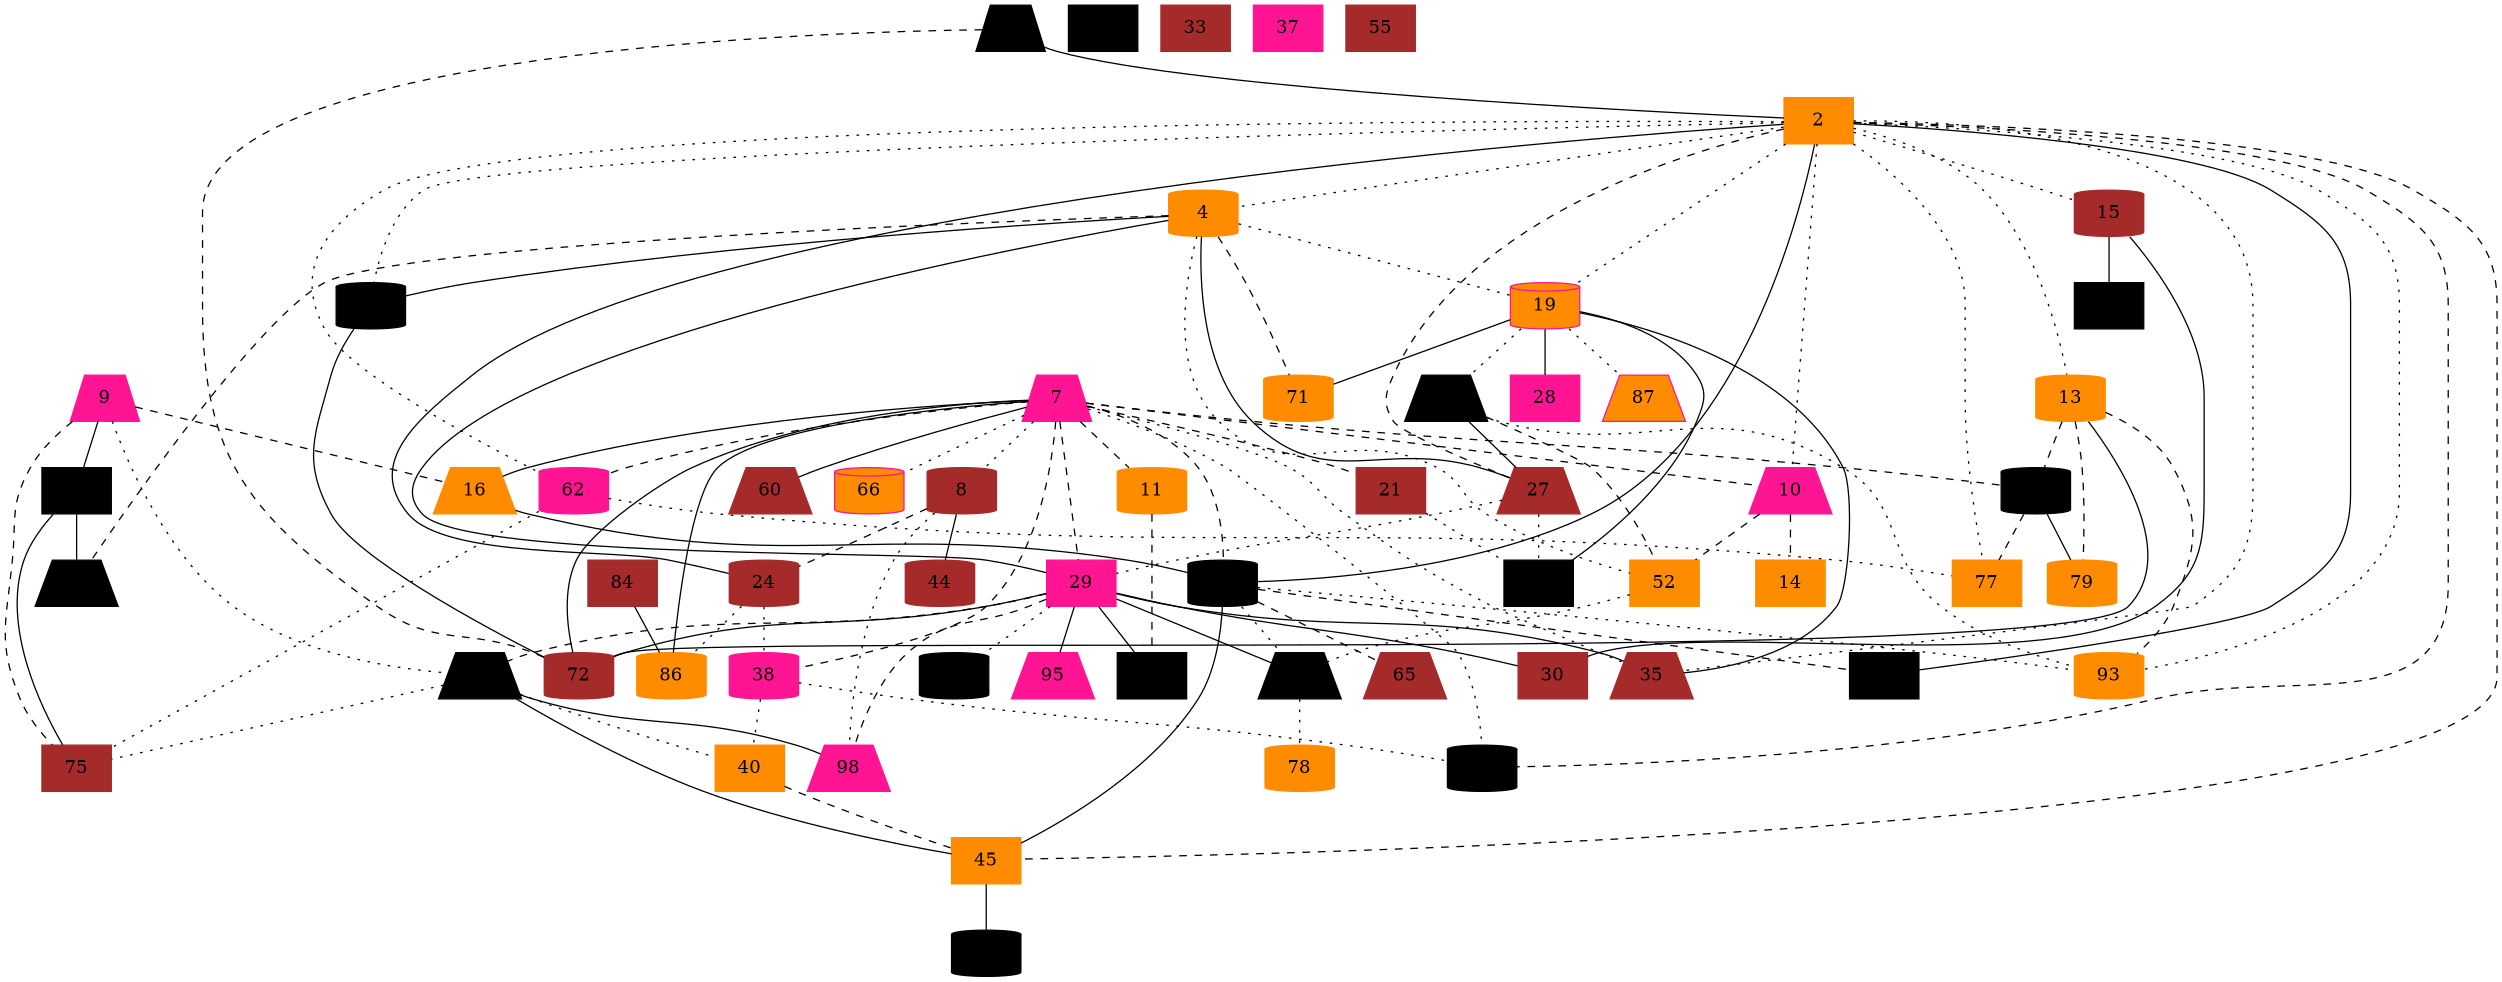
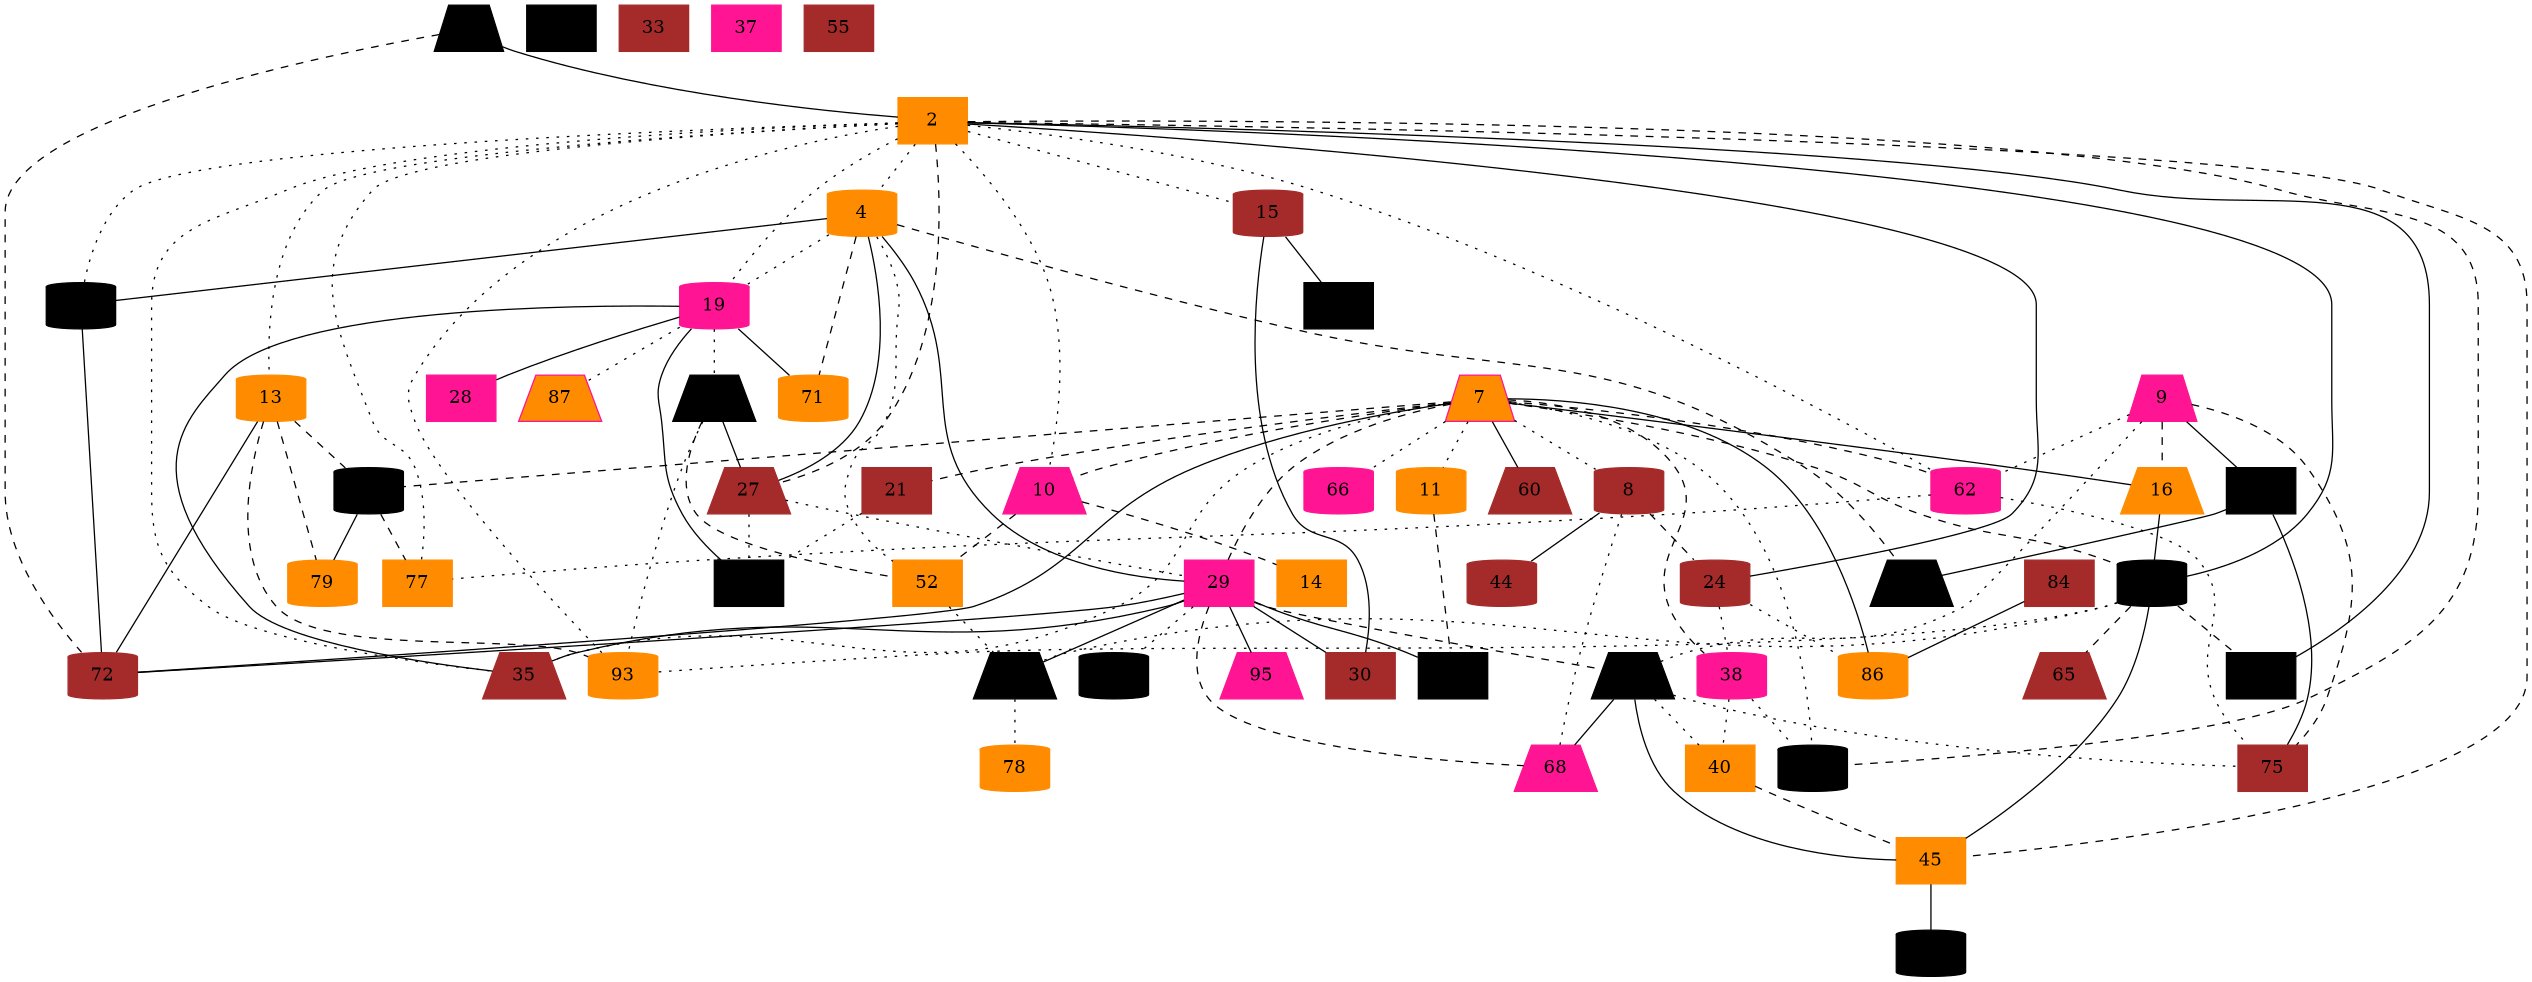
(1545, 306) -> (714, 306)
(1057, 398) -> (1480, 398)
none -> (2065, 444)
(1105, 445) -> (1456, 445)
(869, 491) -> (1339, 491)
(849, 768) -> (1556, 768)
